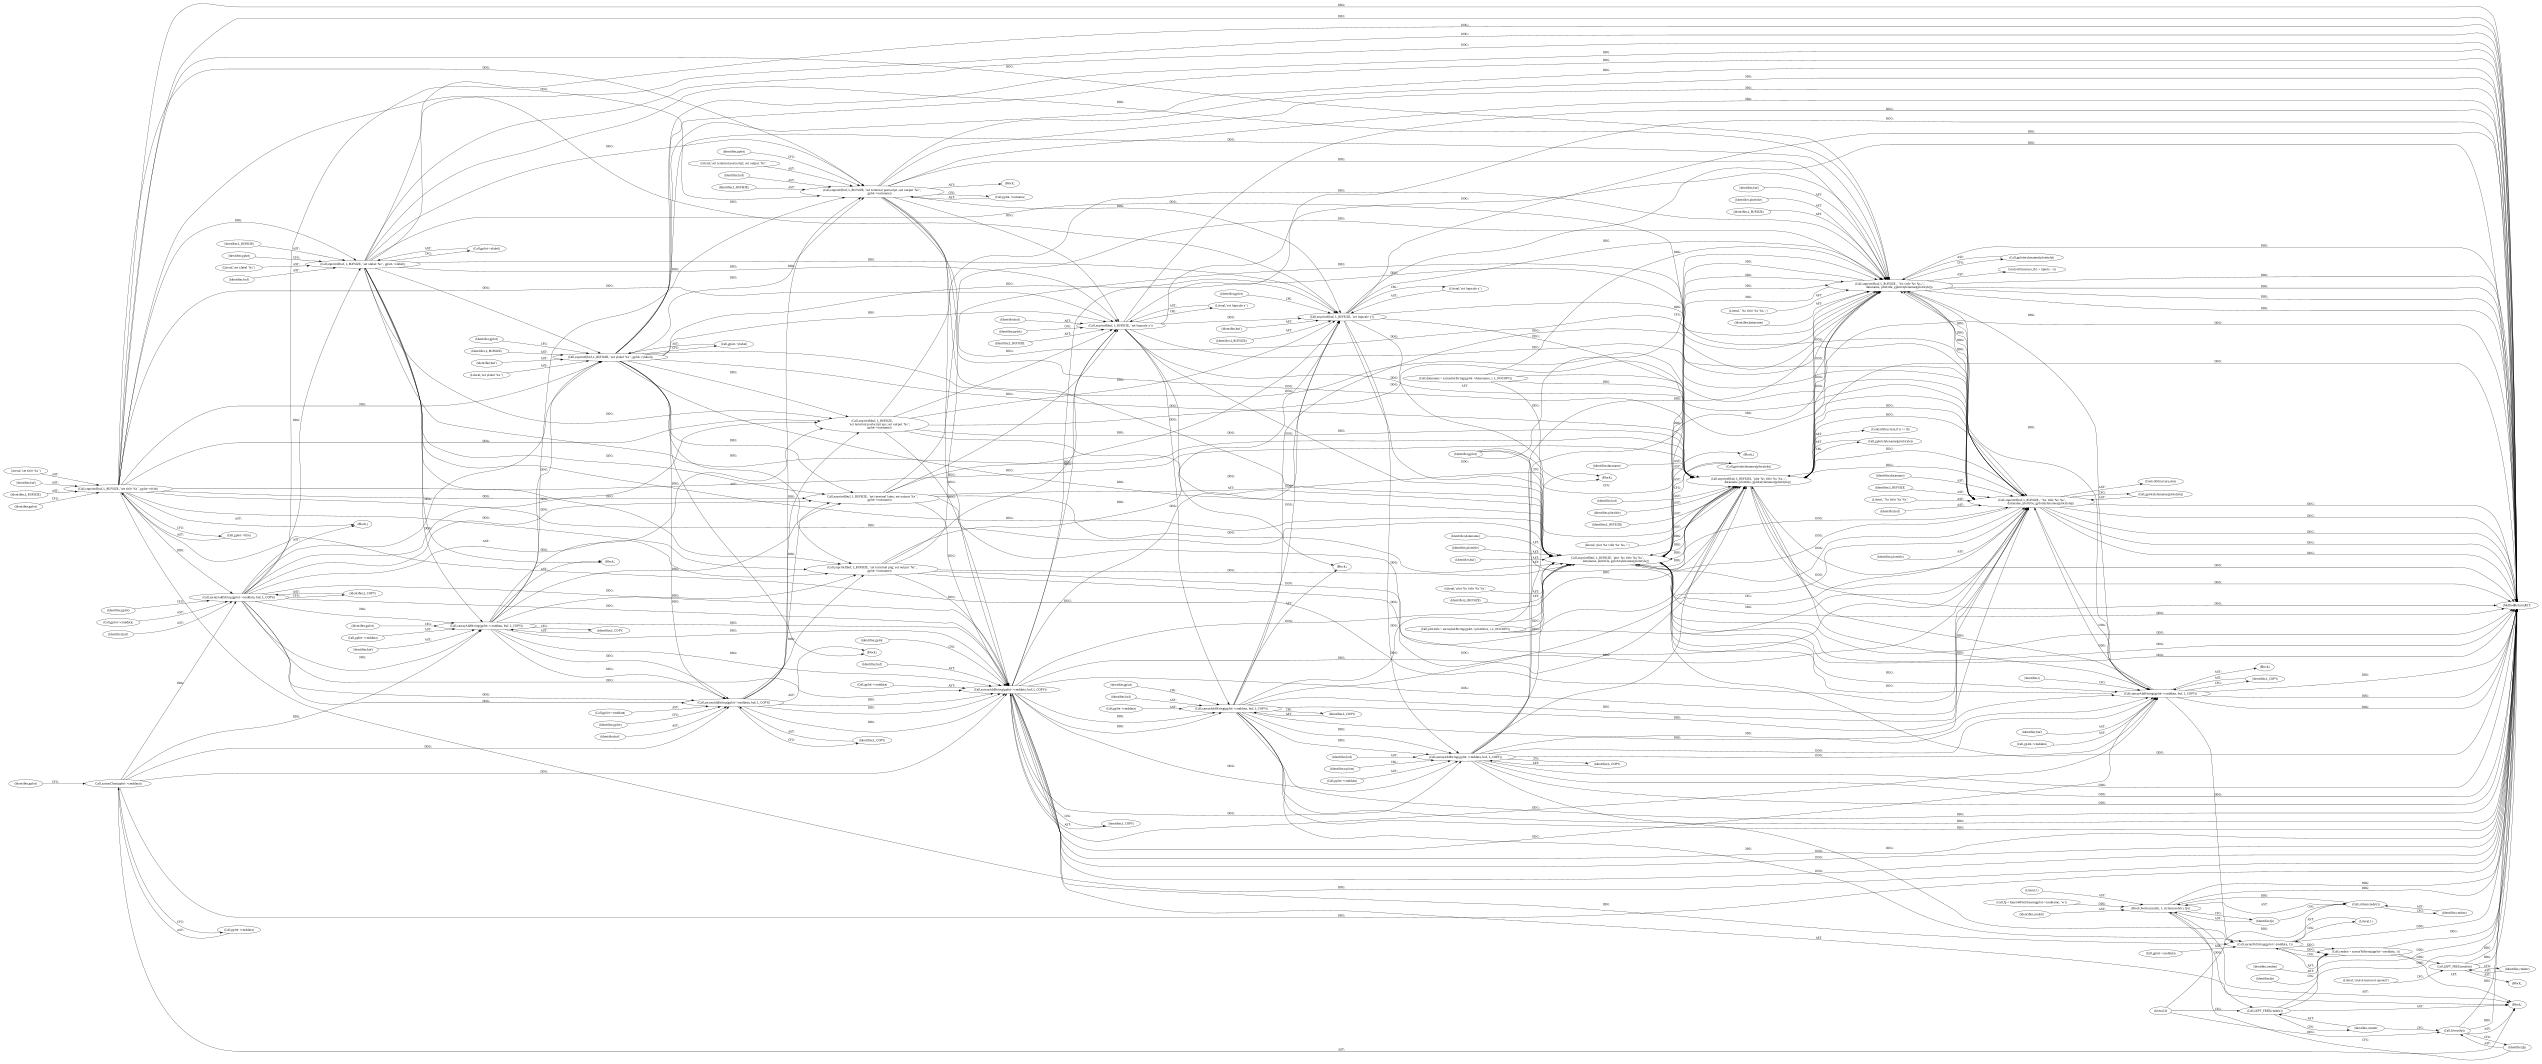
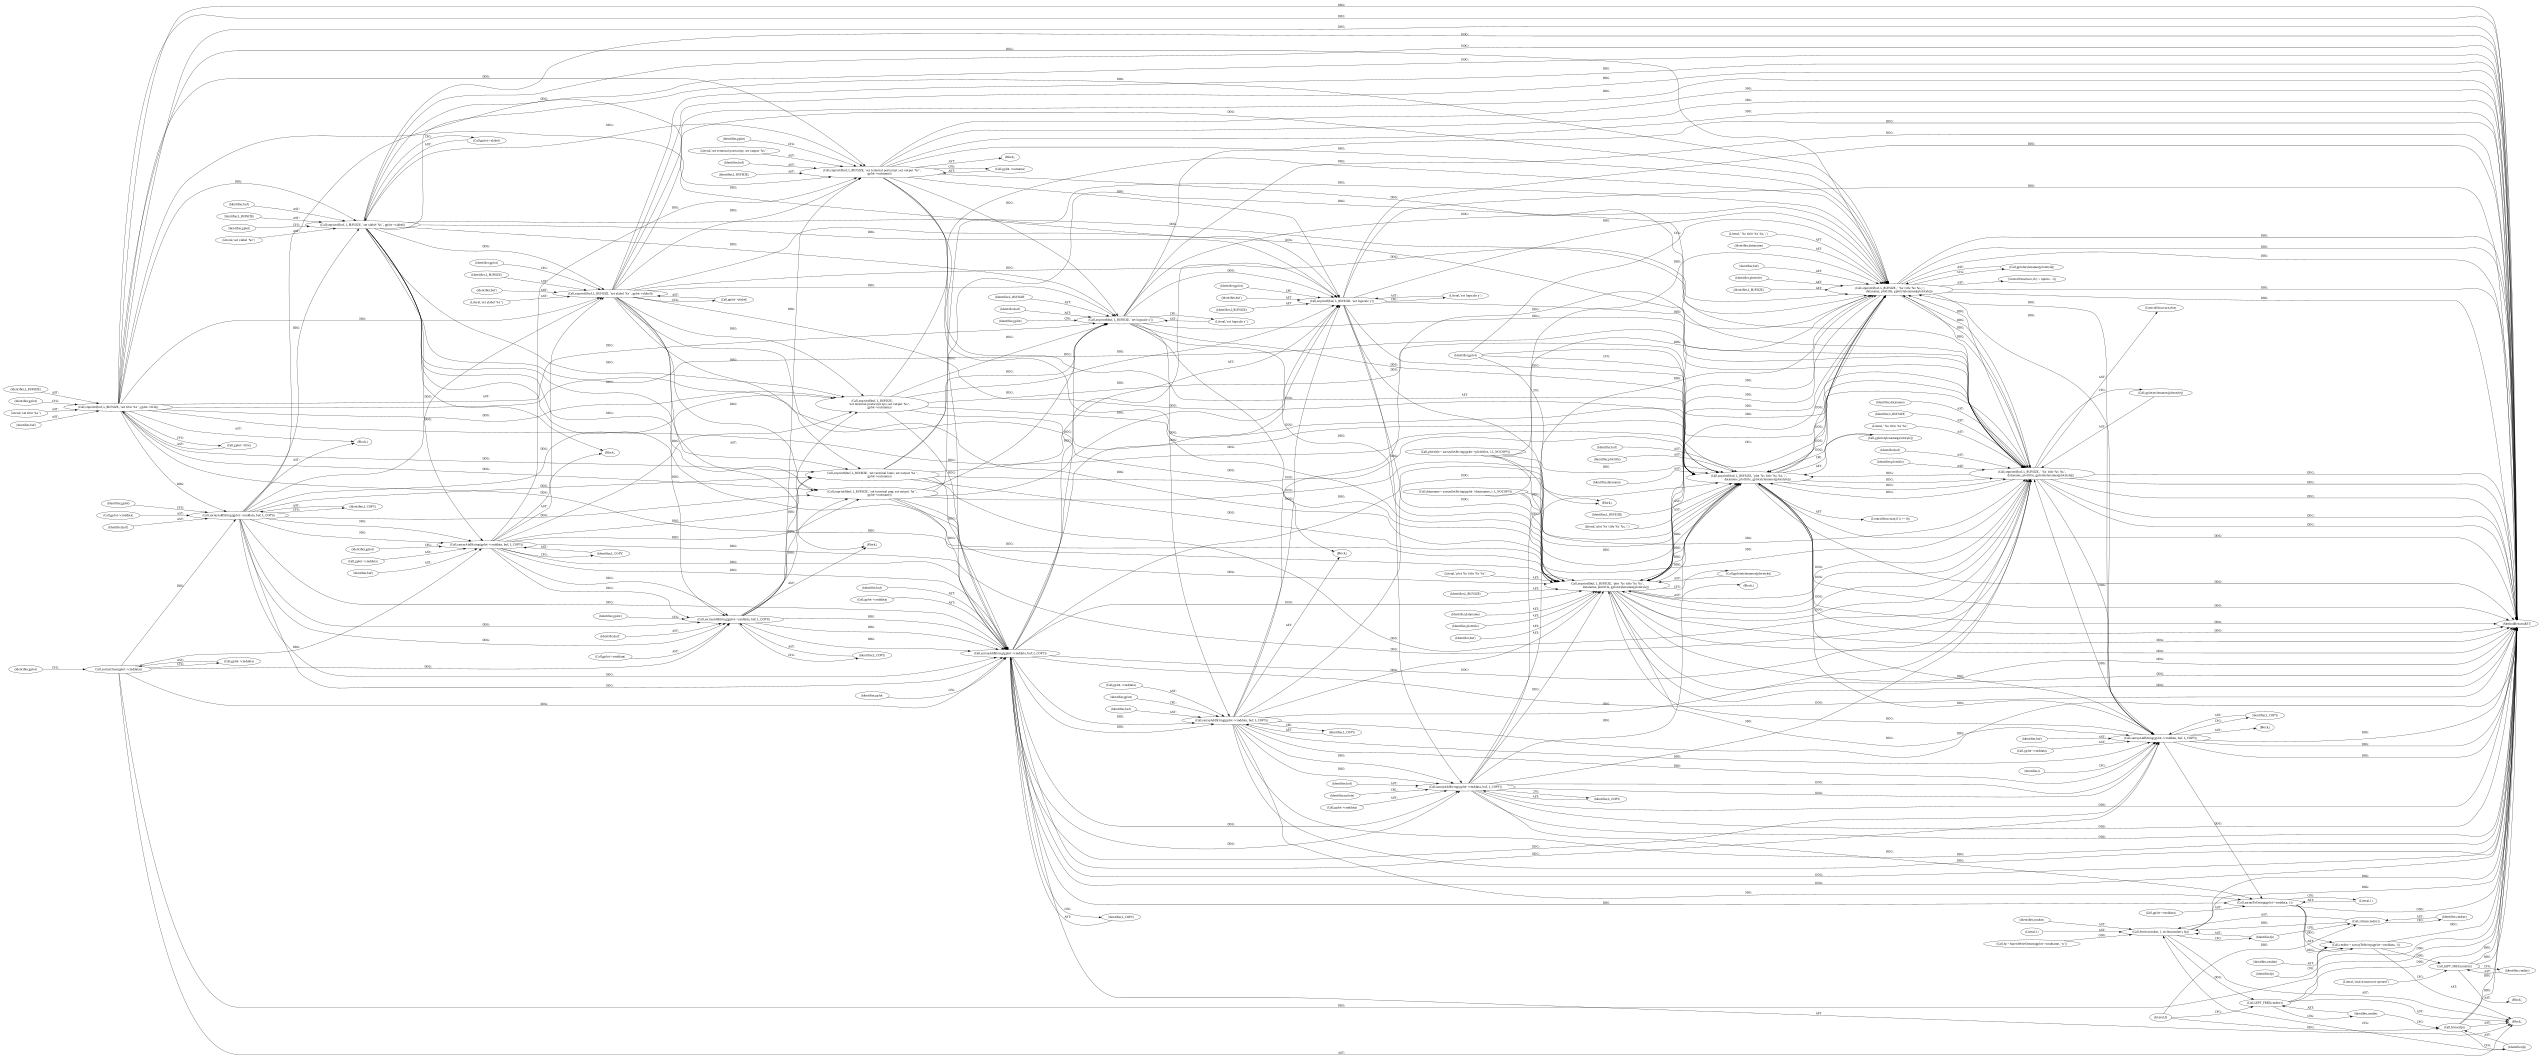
(2161, 908) -> (2161, 932)
(2311, 957) -> none
